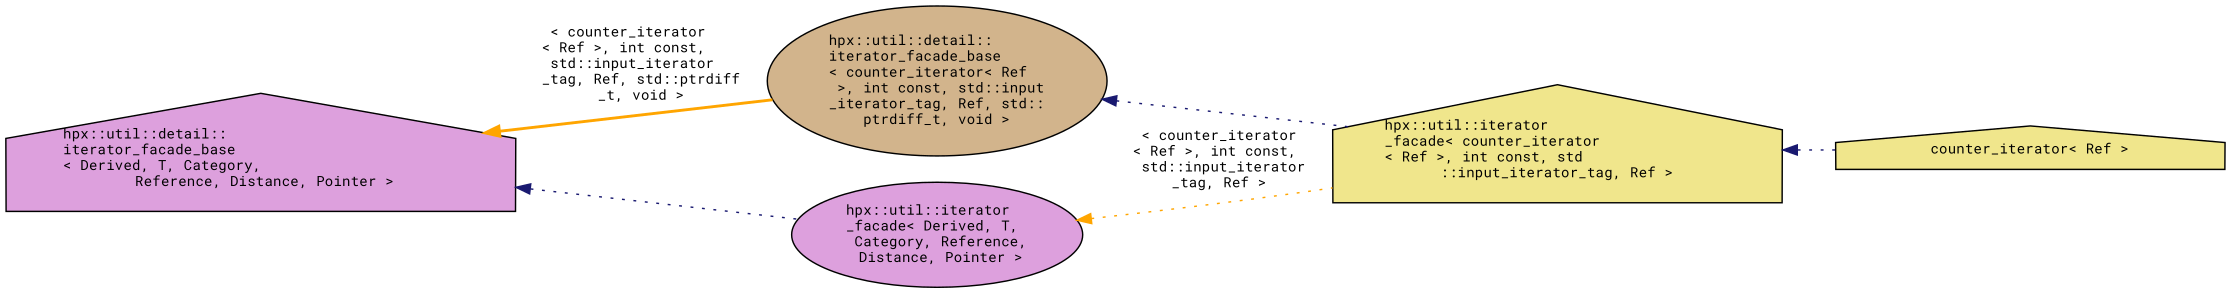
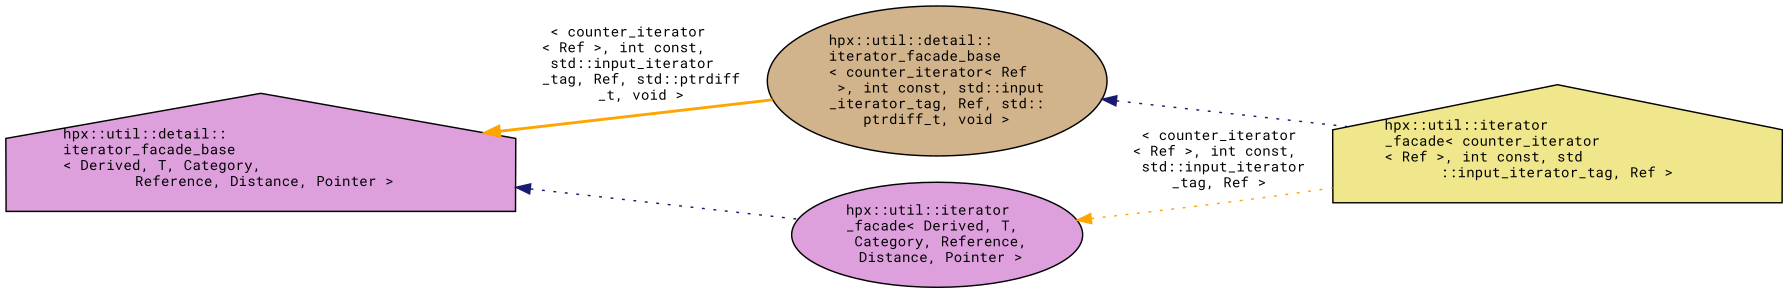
(2030, 150) -> none
